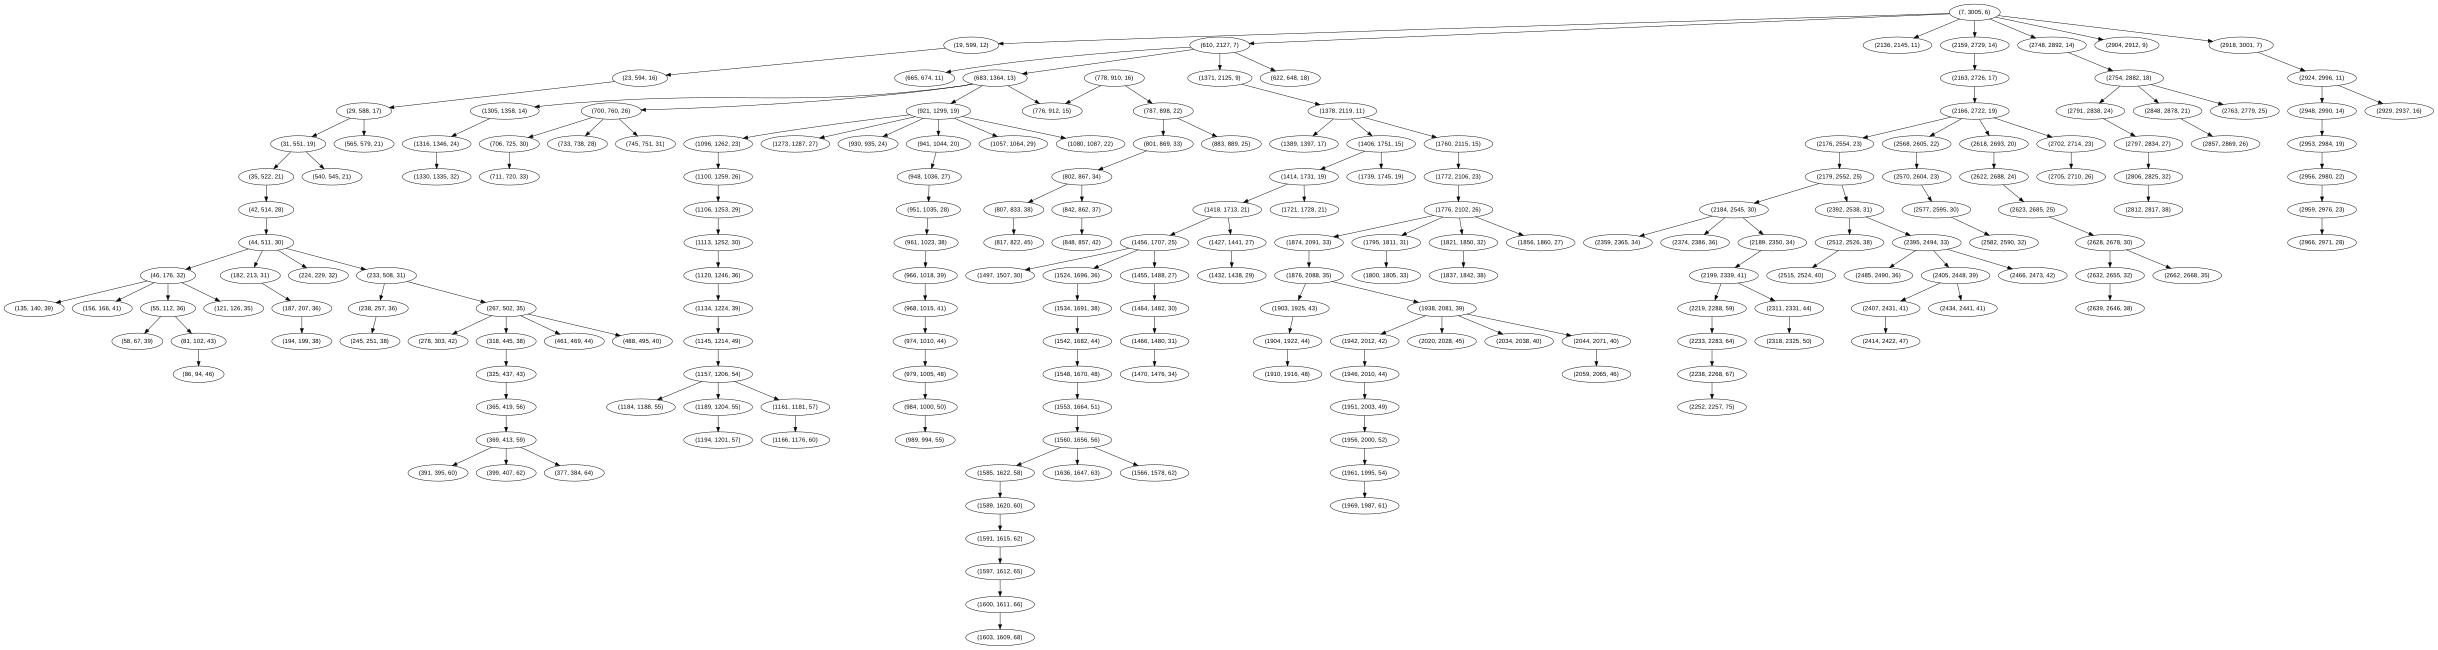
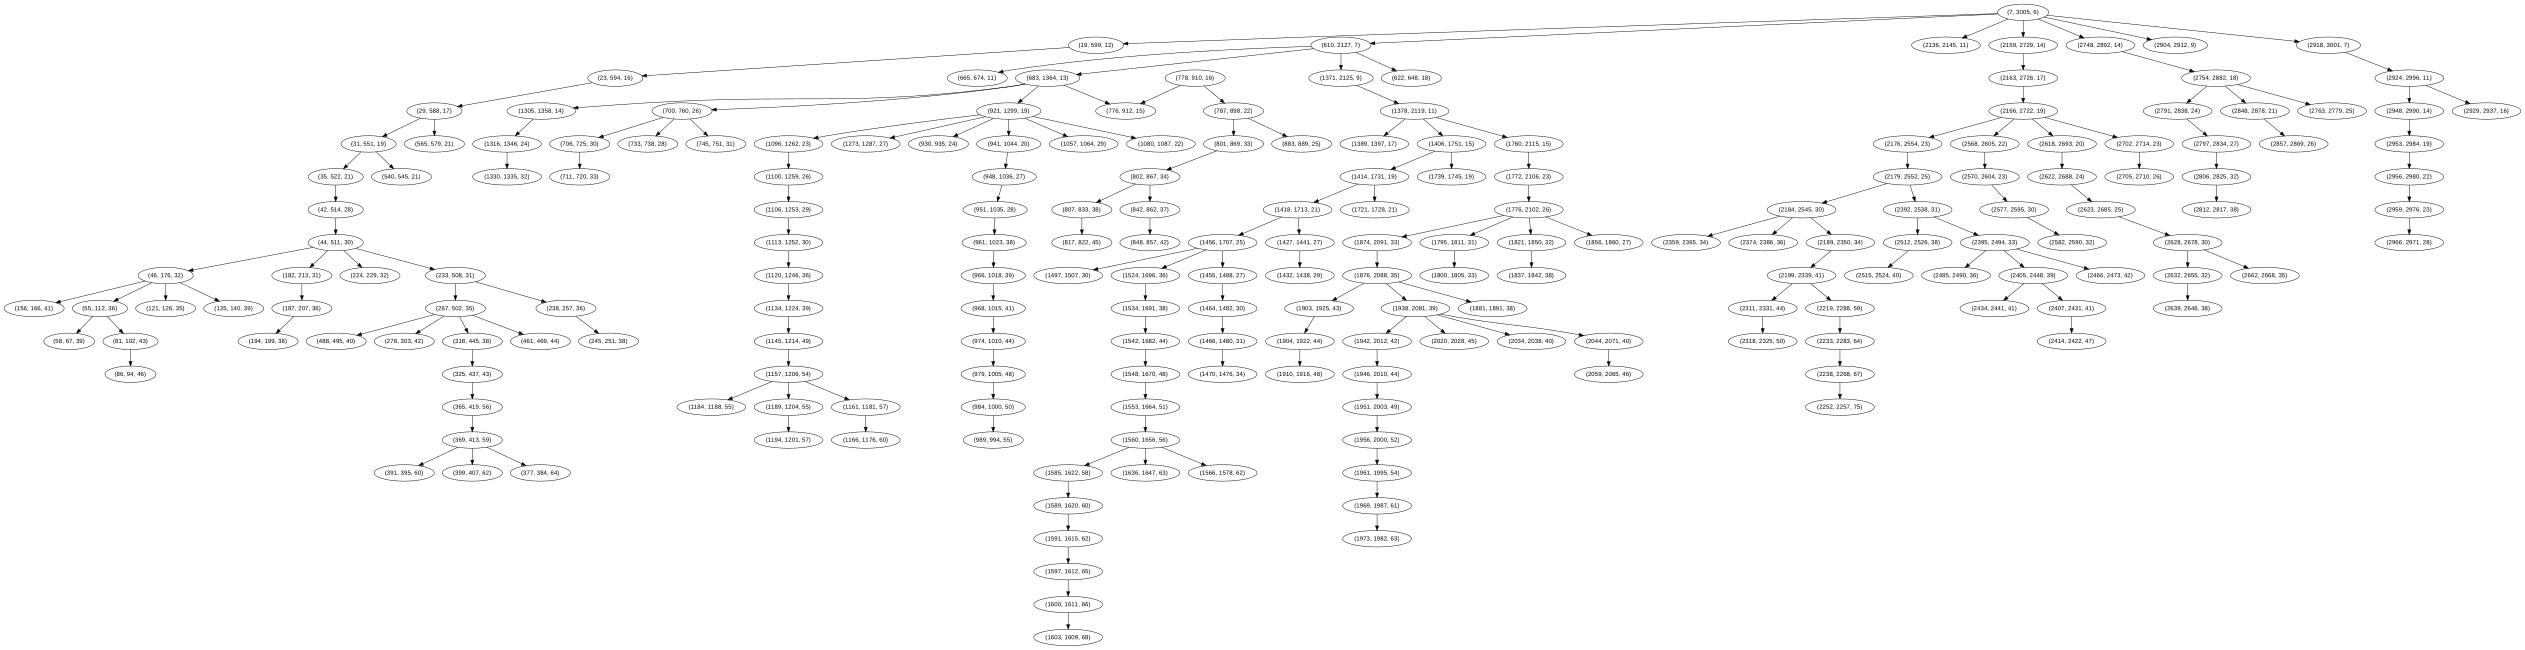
none -> (1493, 308)
none -> (1377, 539)
